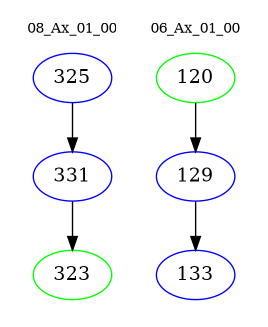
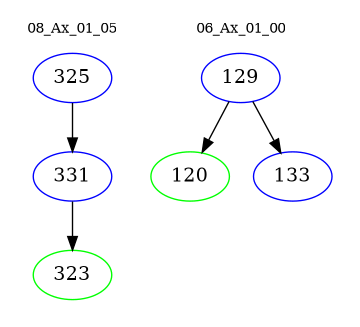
(73, 29) -> (73, 29)
(196, 121) -> (219, 121)
